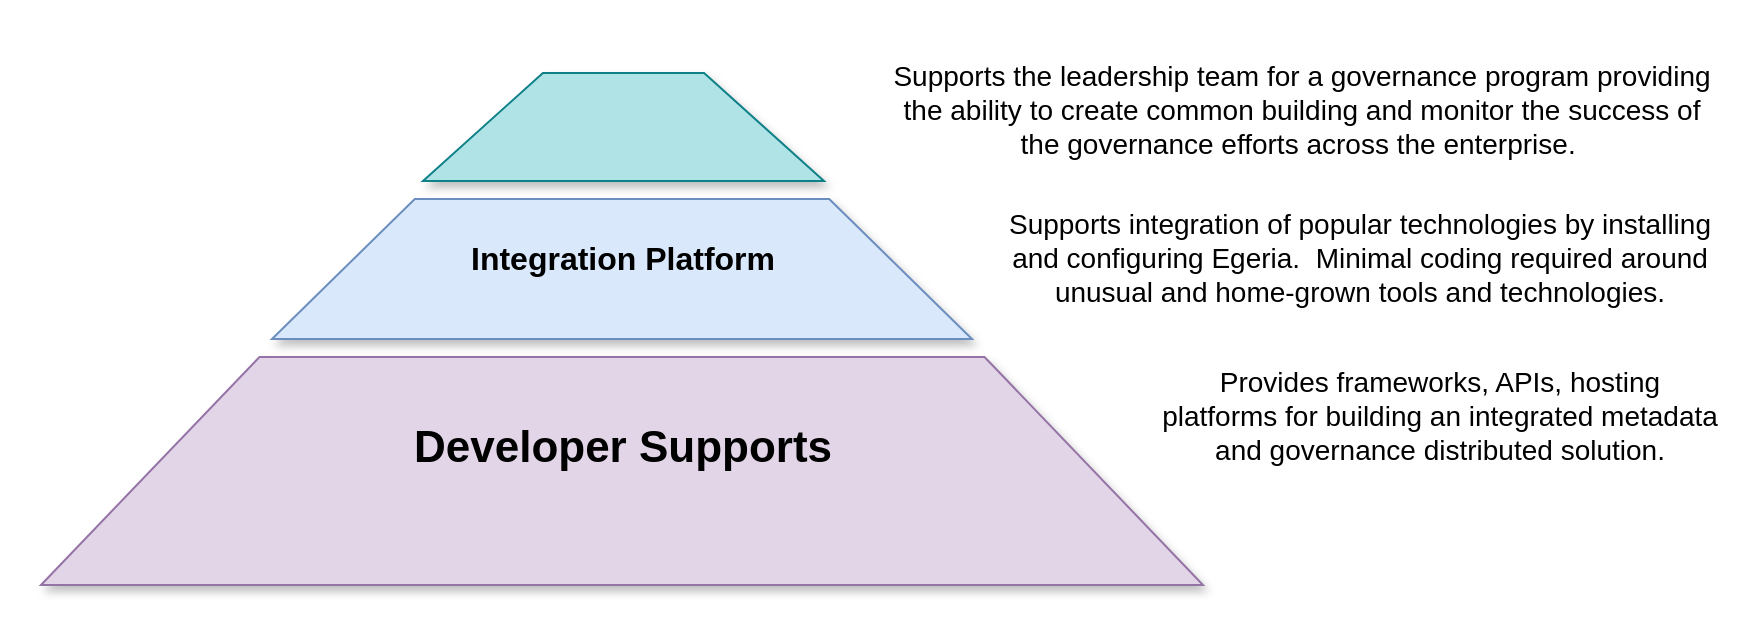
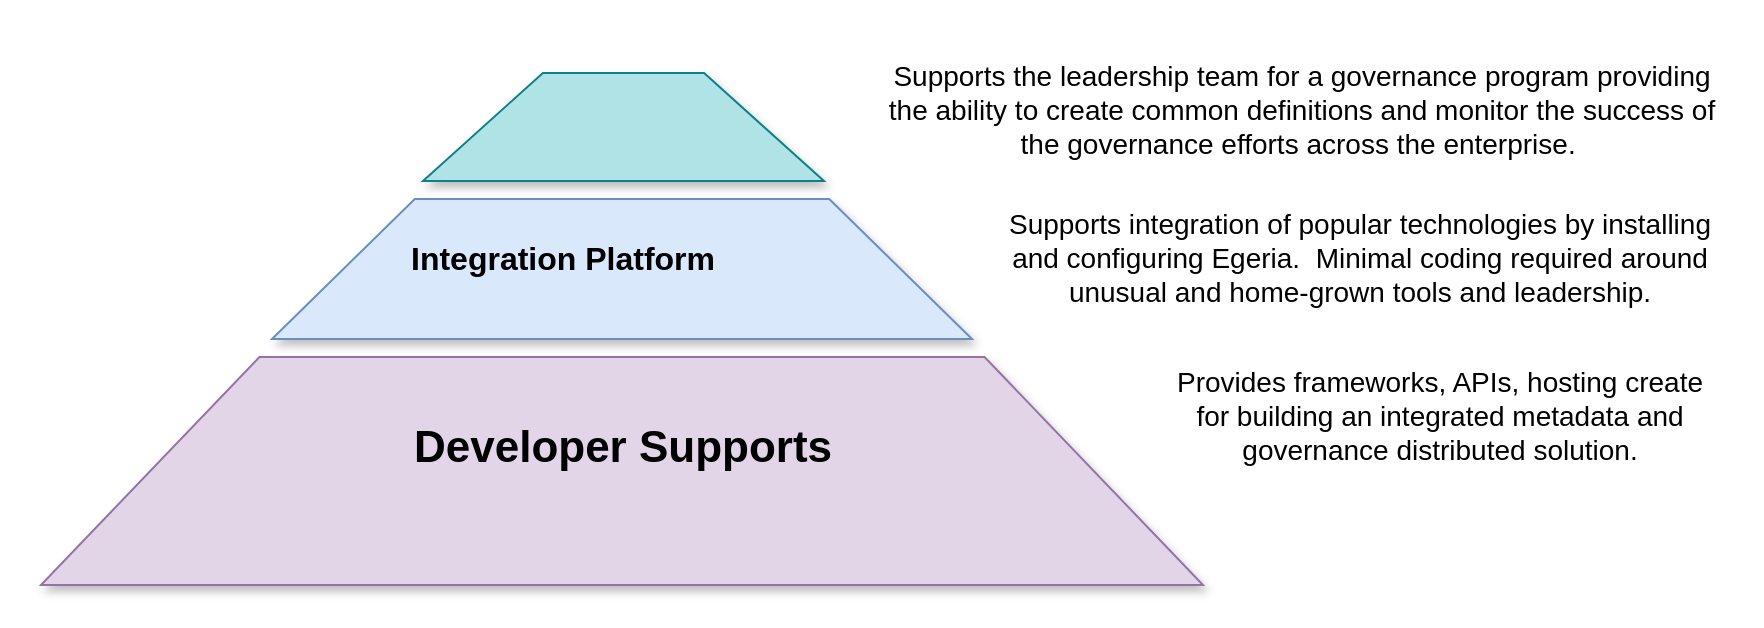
(1303, 111) -> (1303, 111)
(622, 259) -> (562, 259)
(1361, 259) -> (1361, 259)
(1441, 417) -> (1441, 417)
